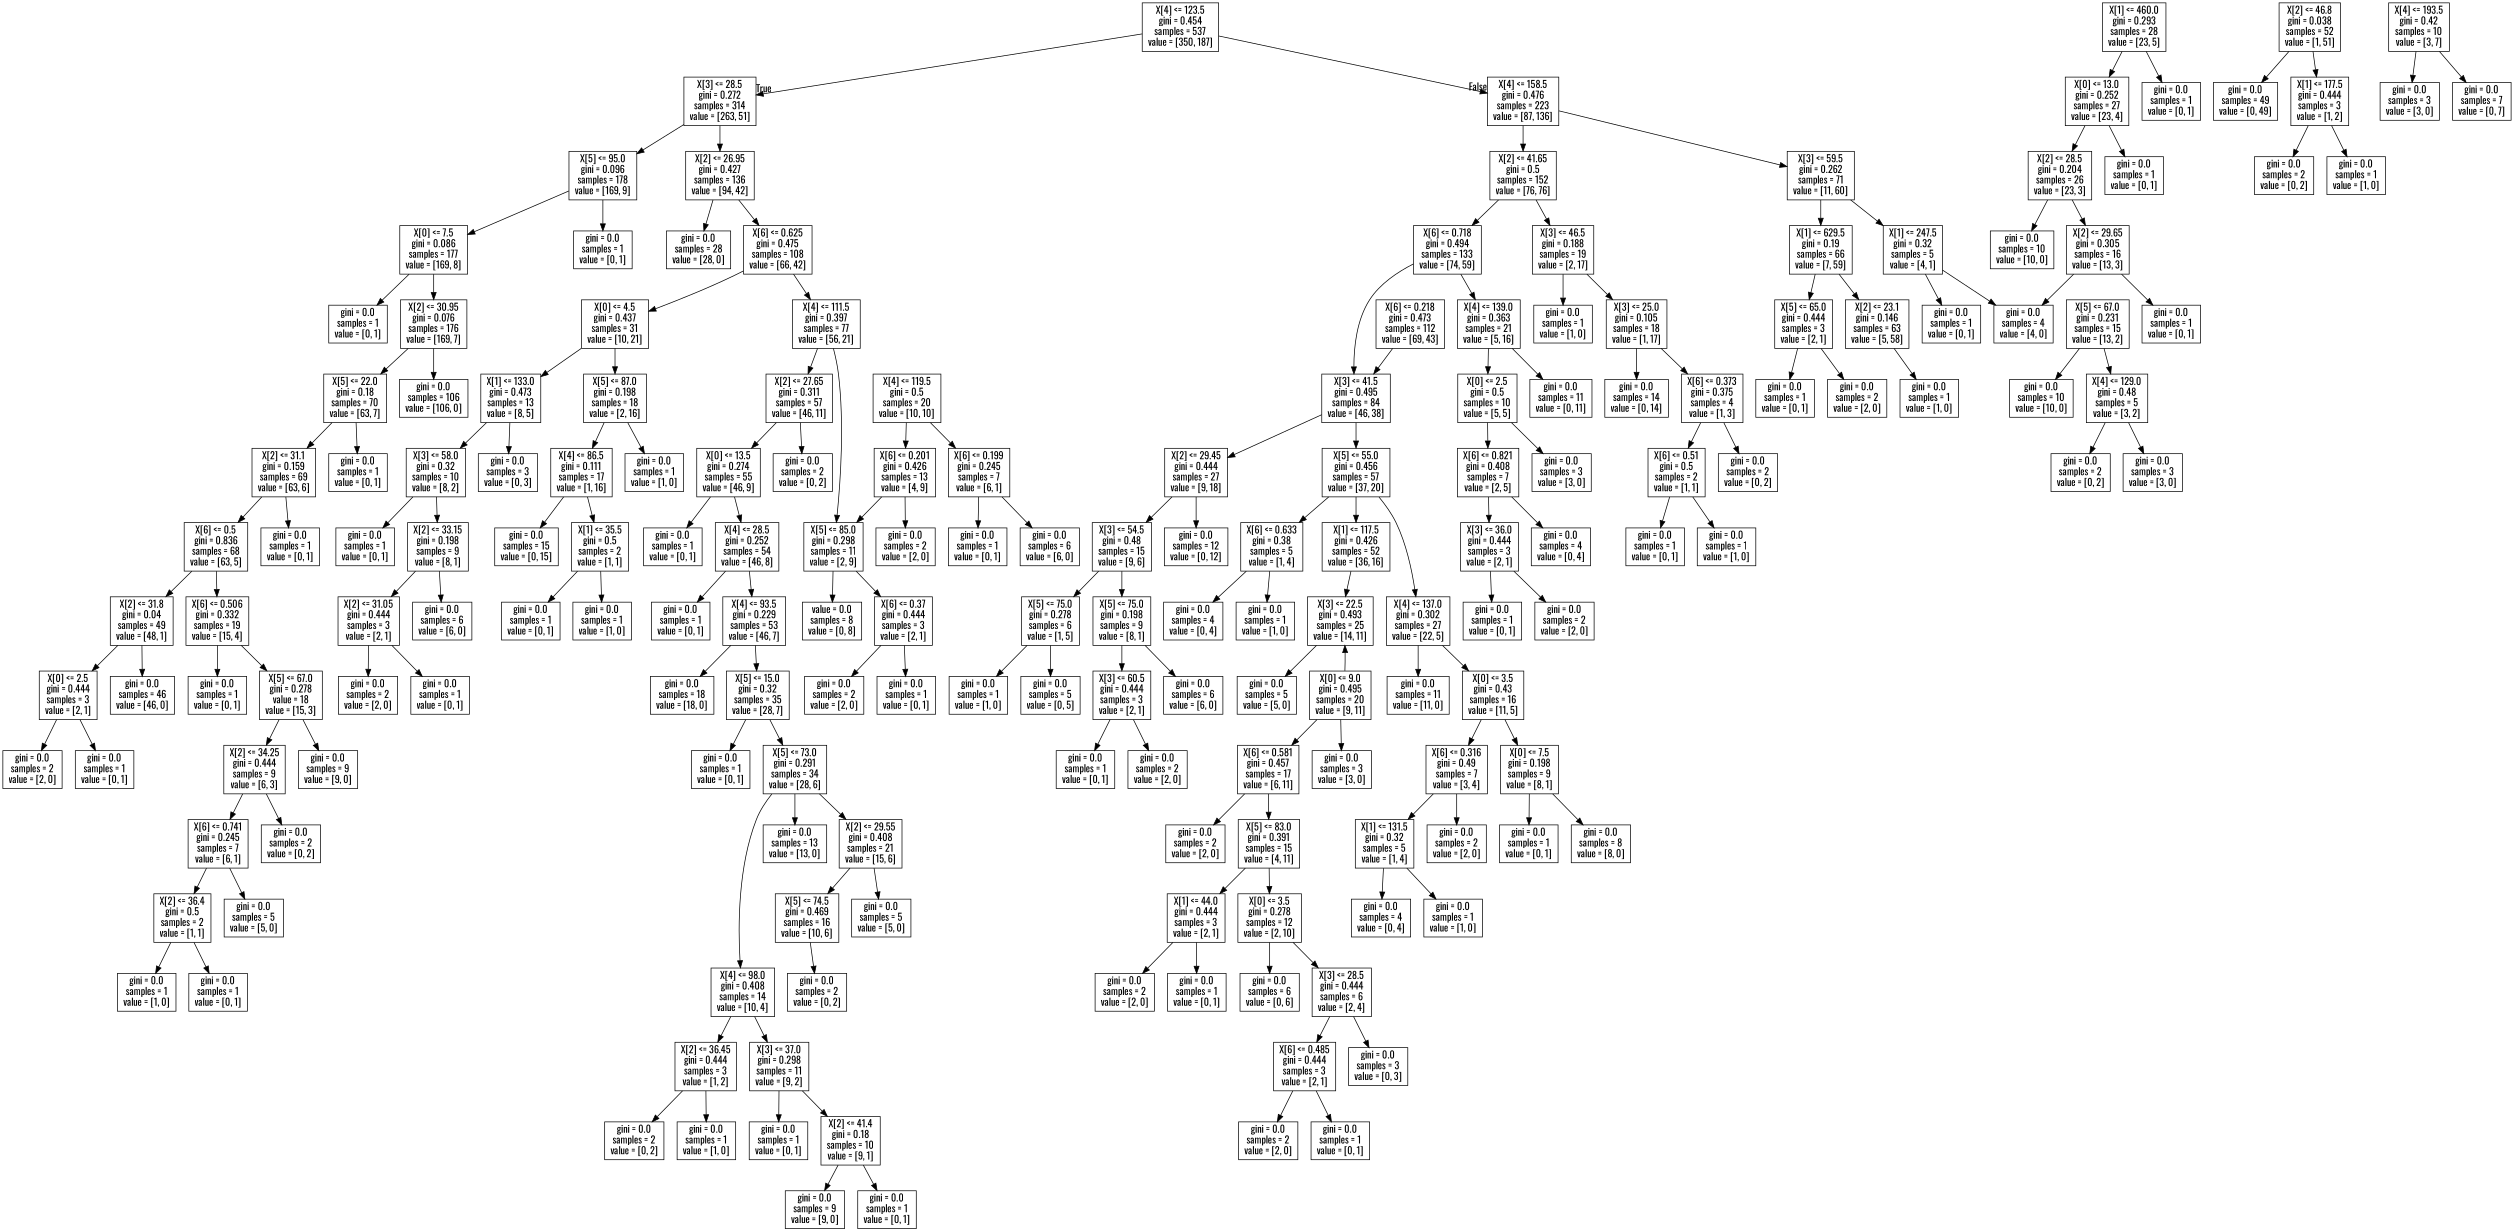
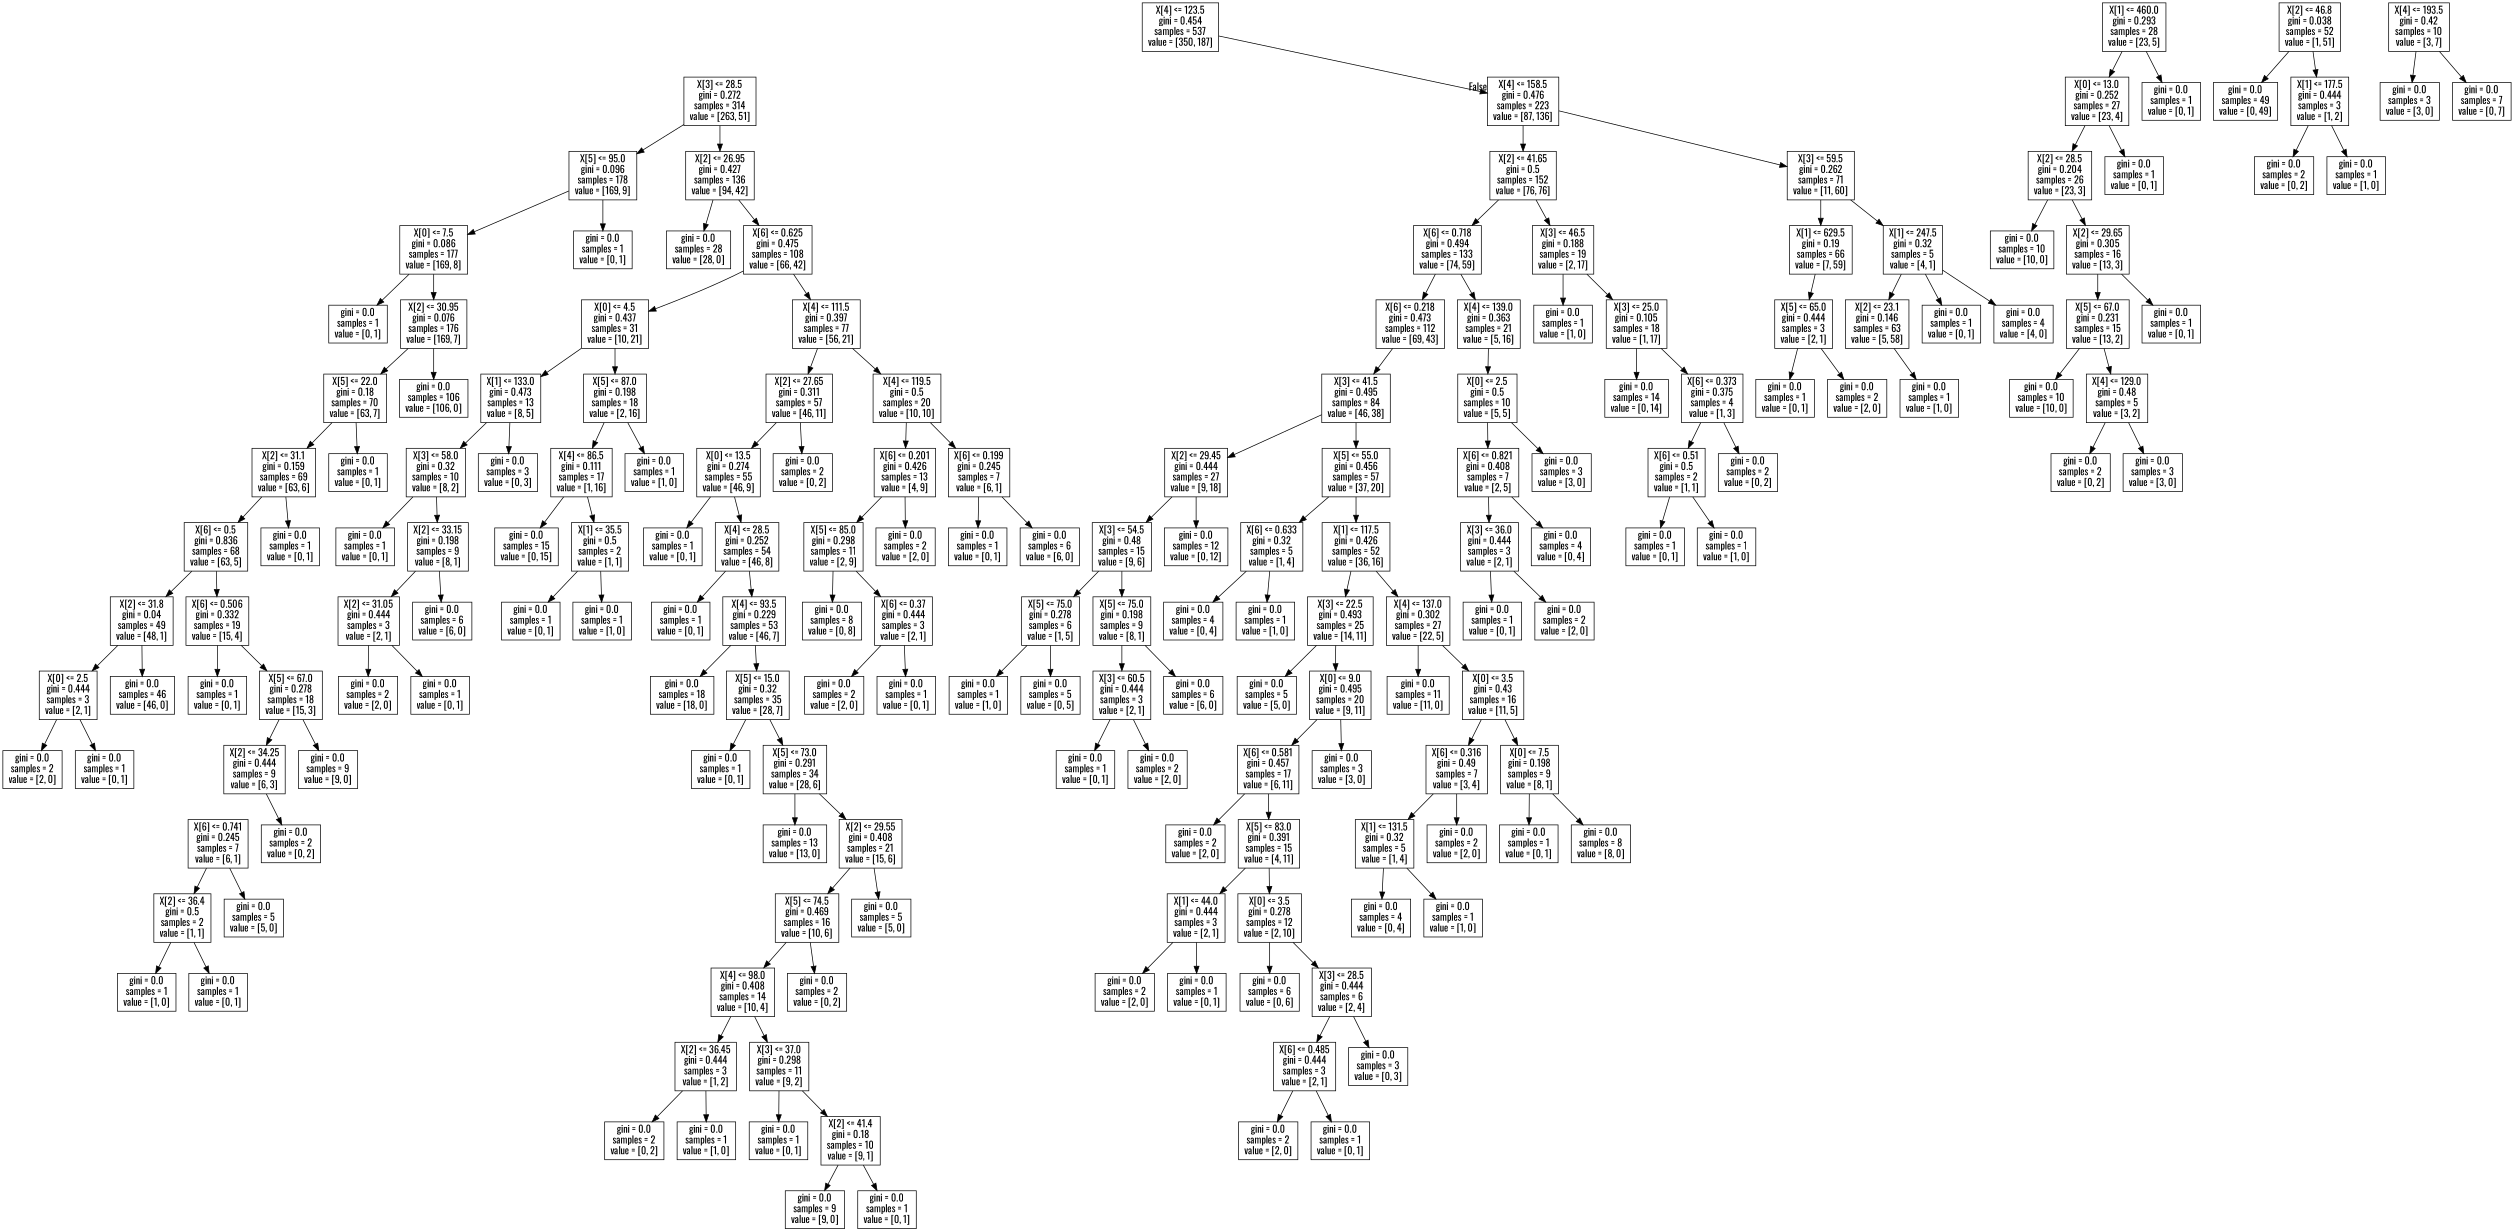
(953, 64) -> none
(1847, 284) -> (1897, 284)
(2060, 287) -> (2098, 283)
(1367, 305) -> (1431, 284)
(1561, 398) -> none
(842, 432) -> (864, 359)
(1403, 541) -> (1385, 581)
(1272, 547) -> (1272, 547)
(832, 621) -> (832, 621)
(1345, 662) -> (1336, 655)
(291, 695) -> (291, 695)
(238, 803) -> none
(743, 874) -> (777, 952)
